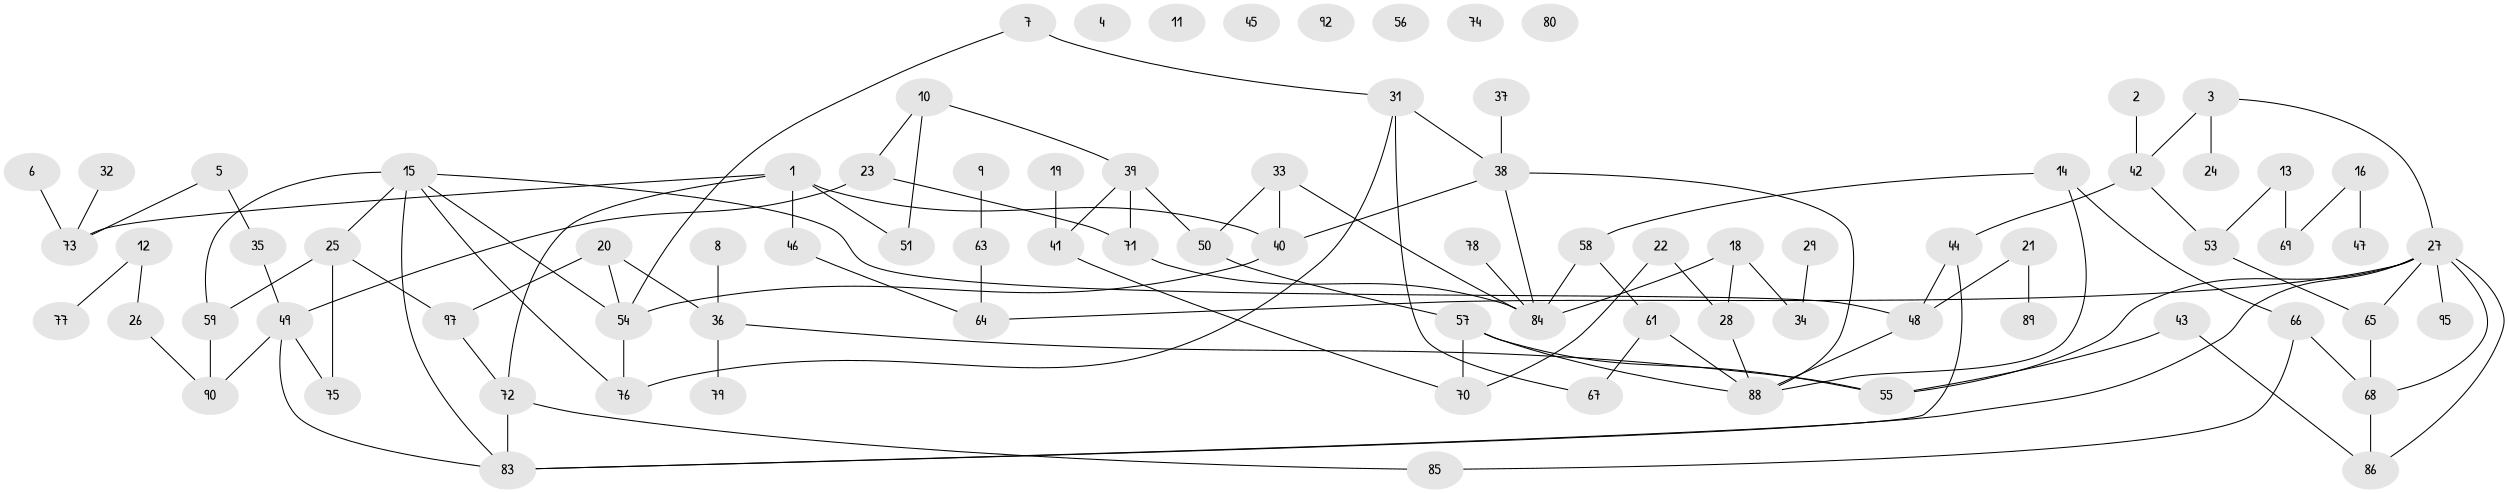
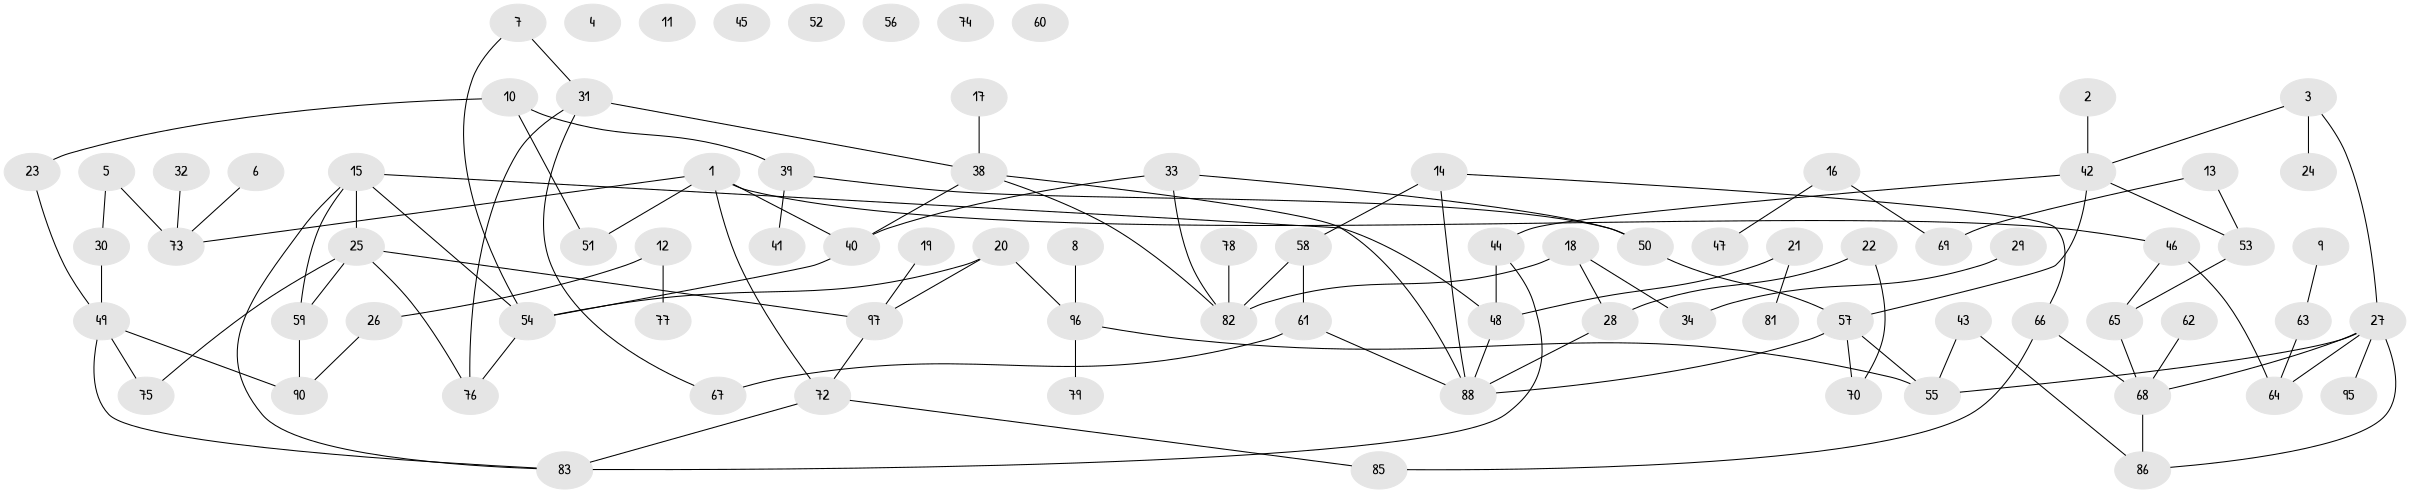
(1326, 23) -> (816, 23)
(1550, 23) -> (1040, 23)
(1501, 97) -> (979, 97)
(1056, 202) -> (898, 287)
(258, 247) -> (102, 247)
(1130, 247) -> none
none -> (2004, 281)
(2403, 284) -> (2143, 284)
(505, 285) -> (424, 319)
(718, 321) -> (1075, 321)
(1538, 321) -> (1229, 321)
(2029, 321) -> (1771, 321)
none -> (2189, 321)
(1256, 327) -> none
(1970, 412) -> none
